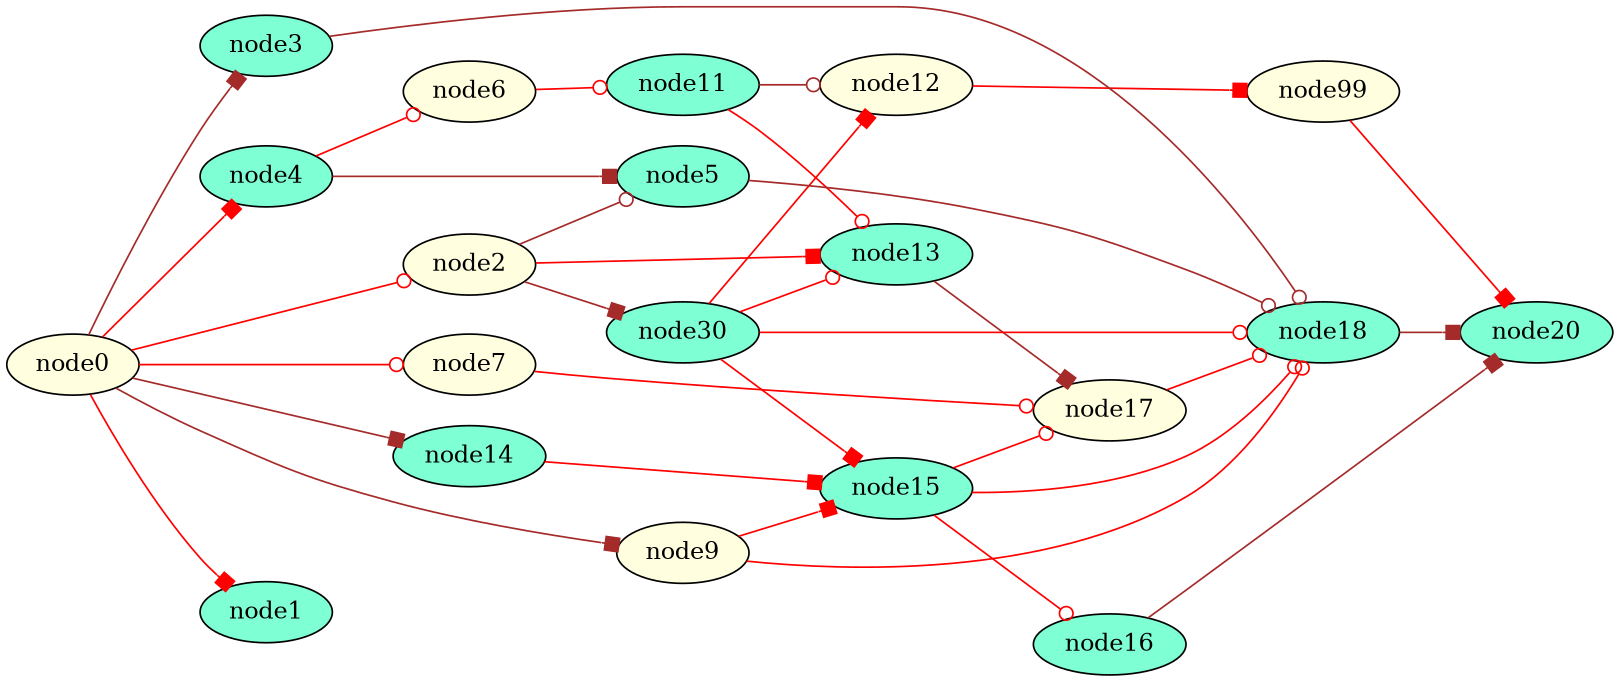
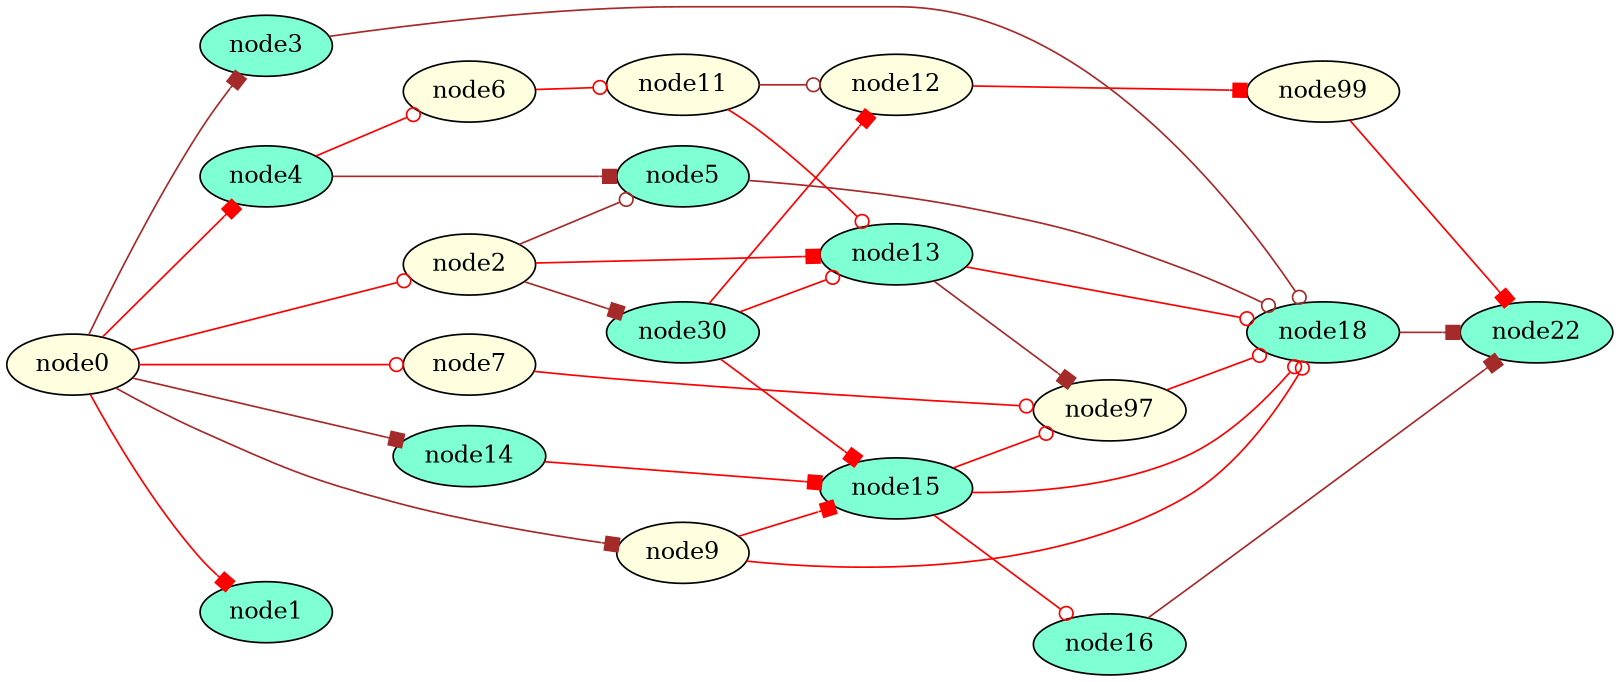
(683, 85) -> (683, 85)
(984, 332) -> (1103, 292)
(1537, 332) -> (1537, 332)
(1110, 410) -> (1110, 410)
